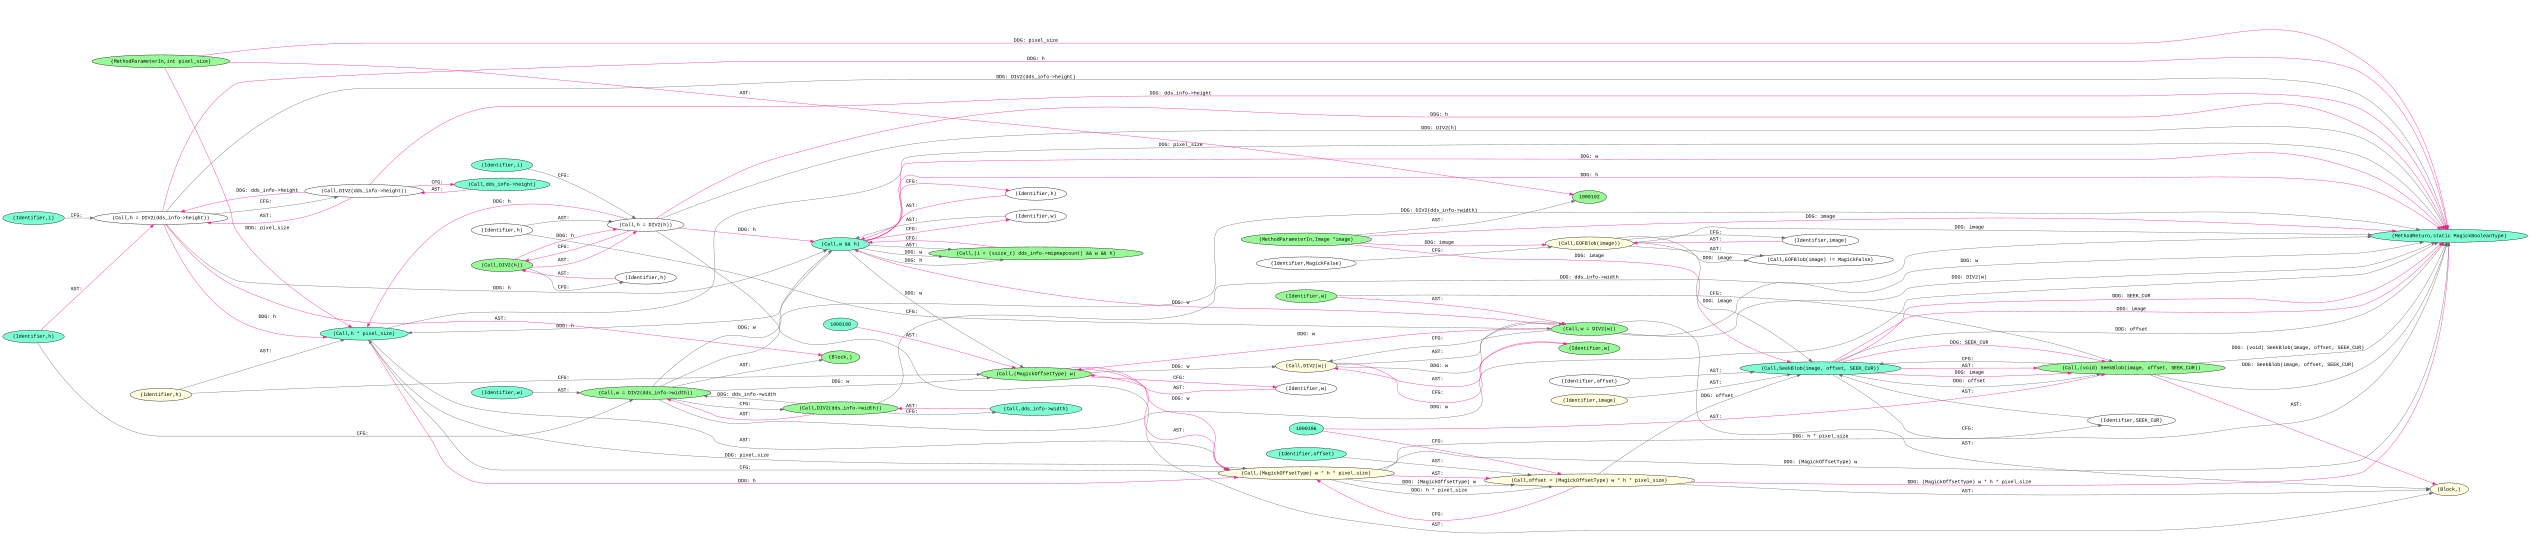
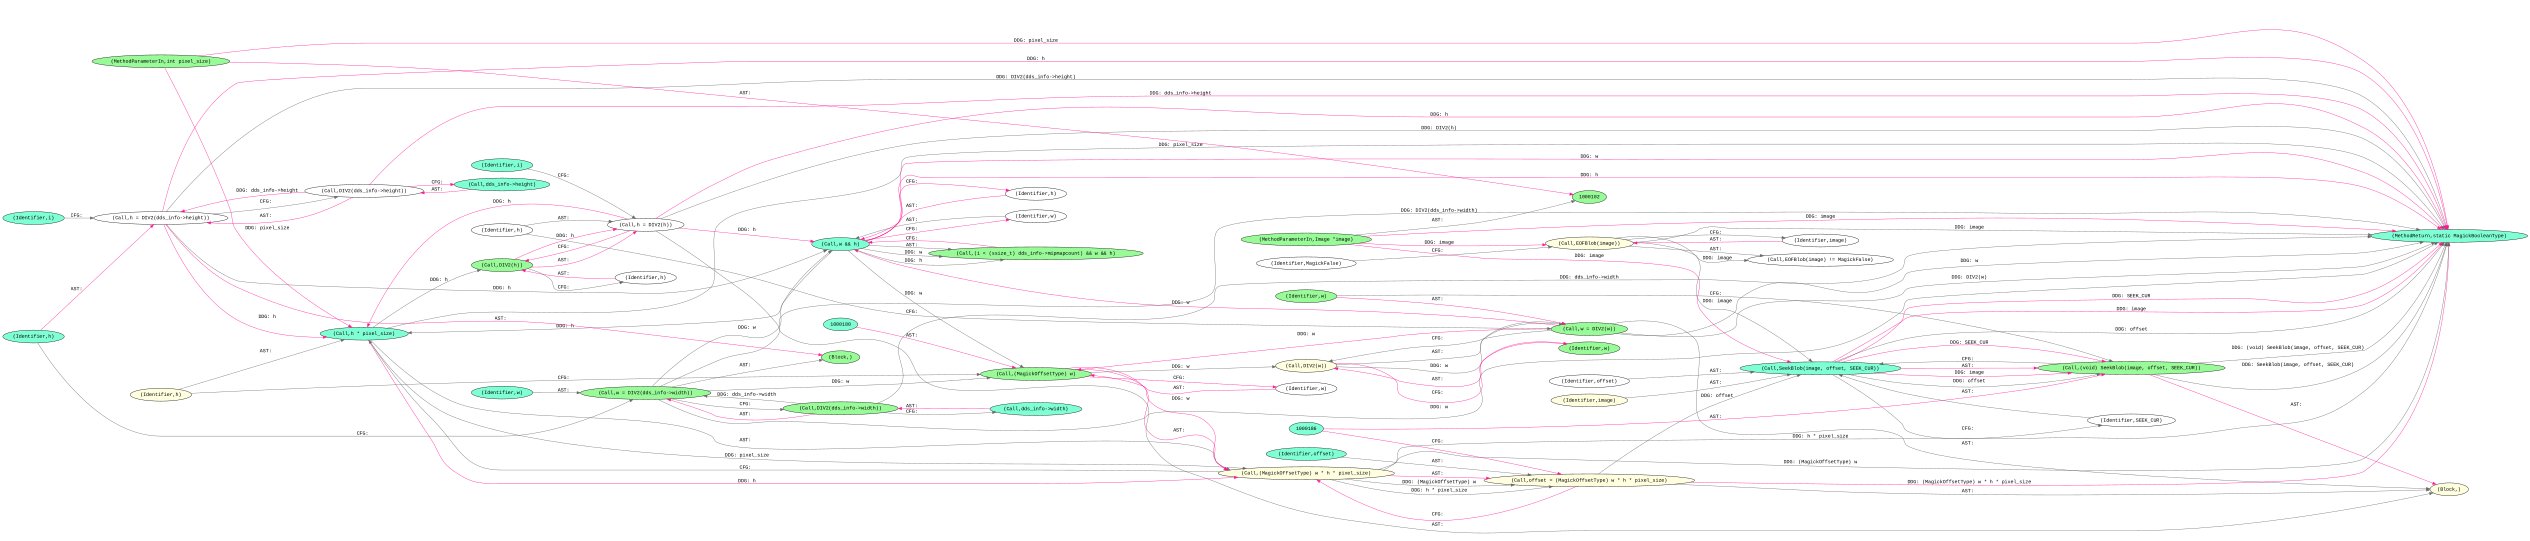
none -> (423, 295)
